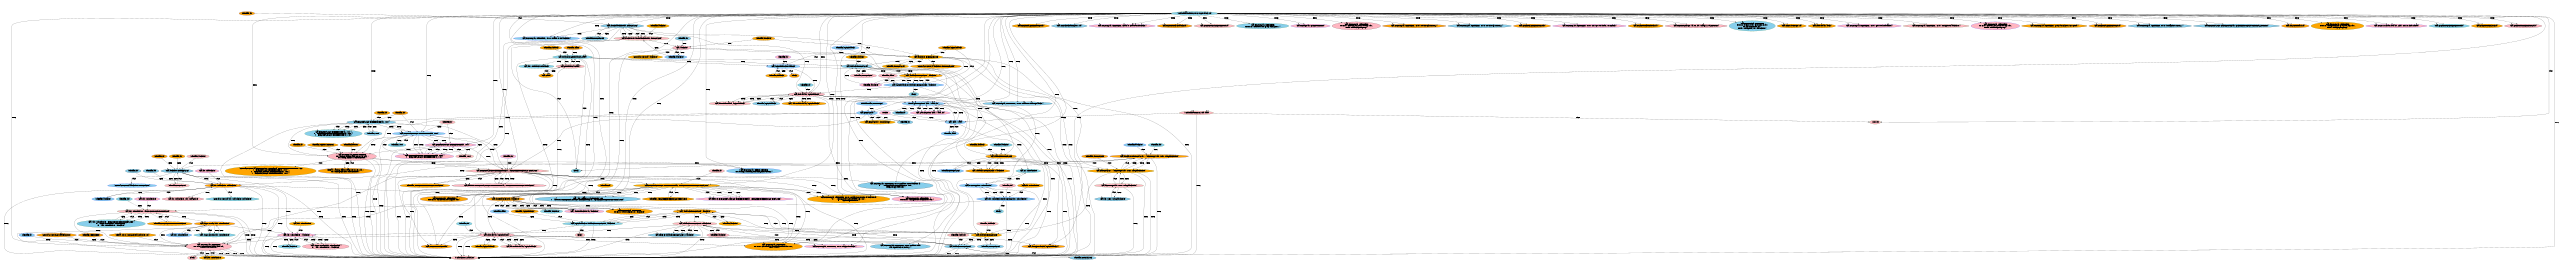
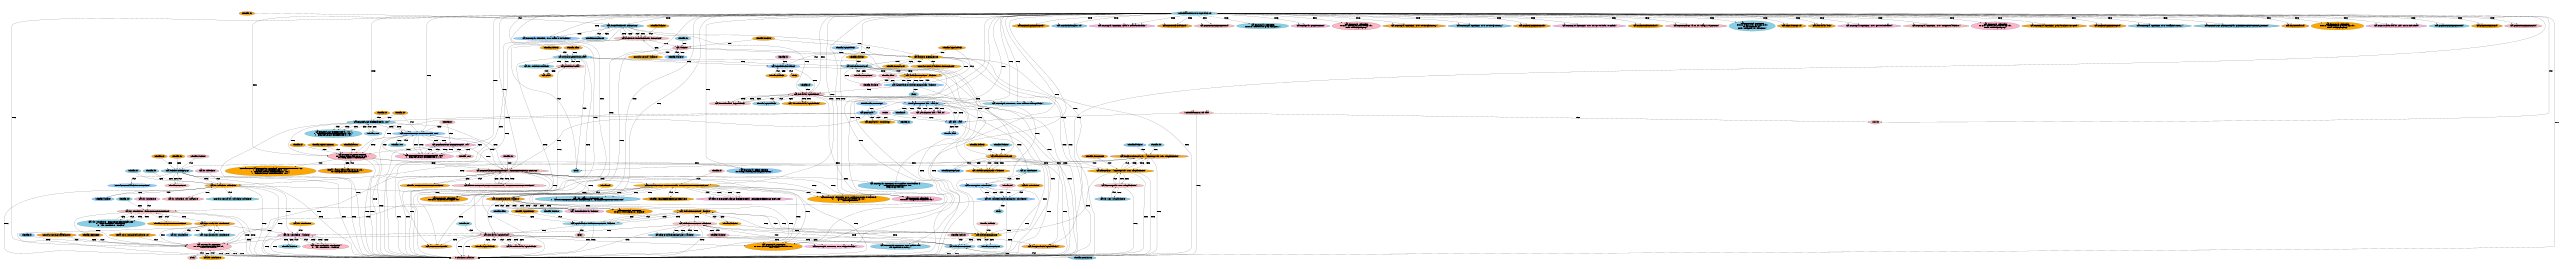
(528, 206) -> (528, 206)
